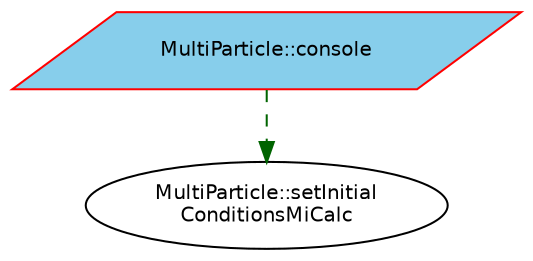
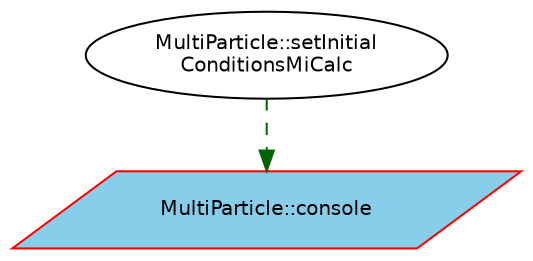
(267, 116) -> (267, 124)
